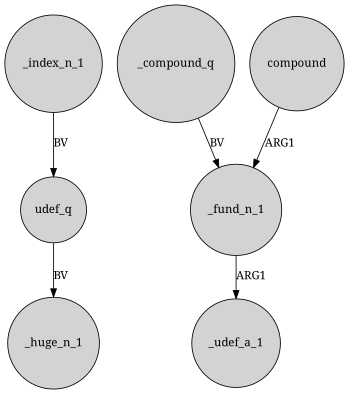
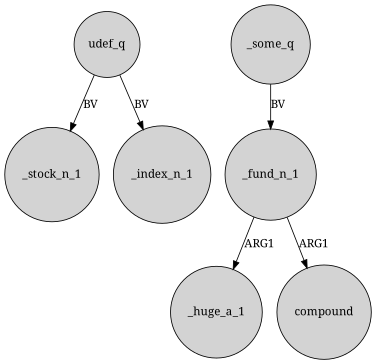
(176, 64) -> (271, 44)
(268, 134) -> (296, 239)
(54, 141) -> (130, 99)
(54, 343) -> (52, 175)
(236, 343) -> (216, 312)
